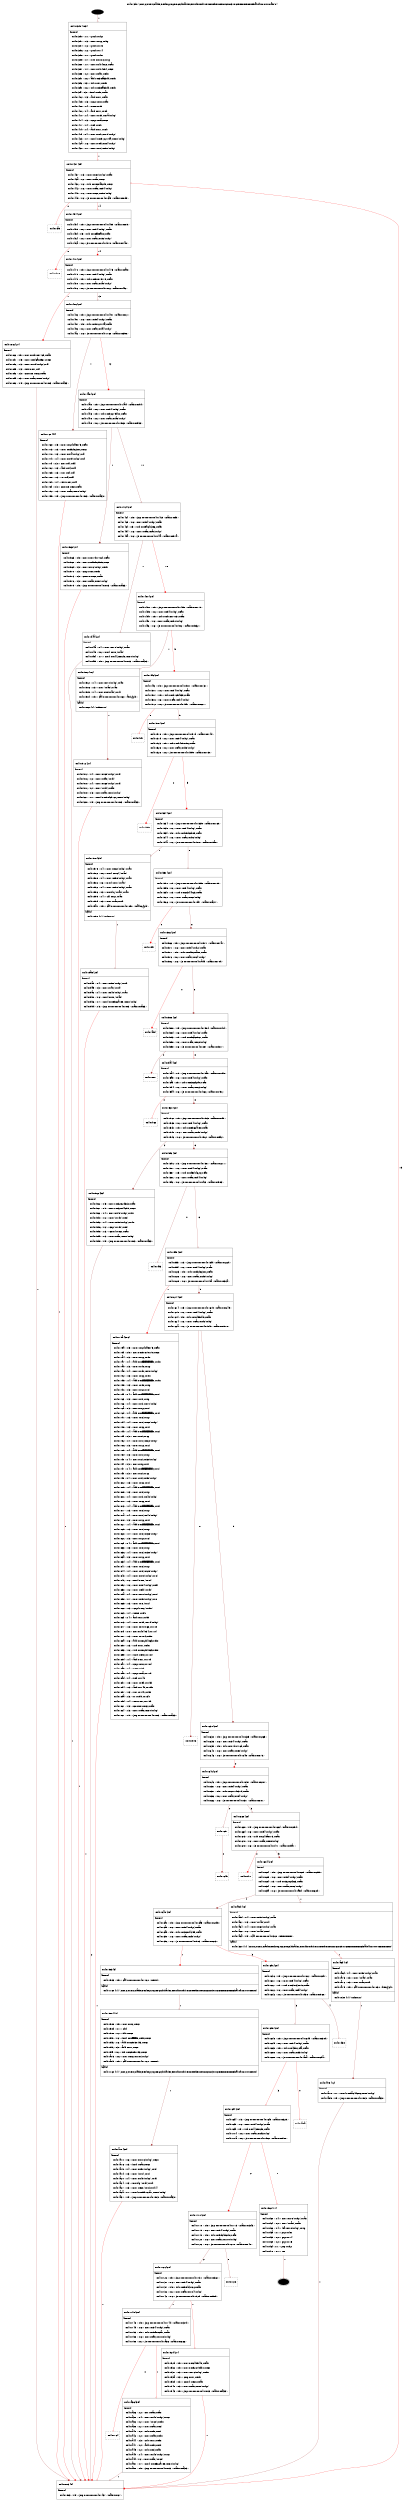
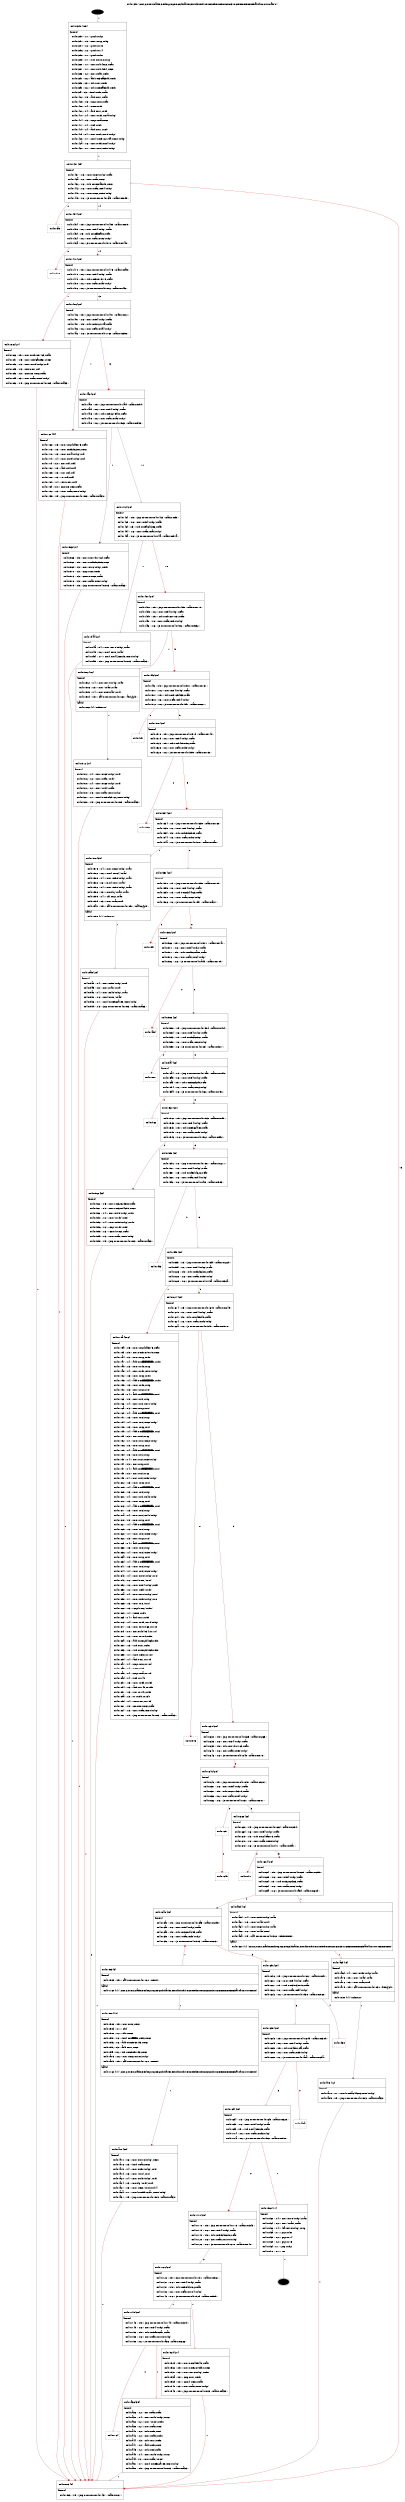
(181, 1955) -> (183, 1956)
(231, 2282) -> none
